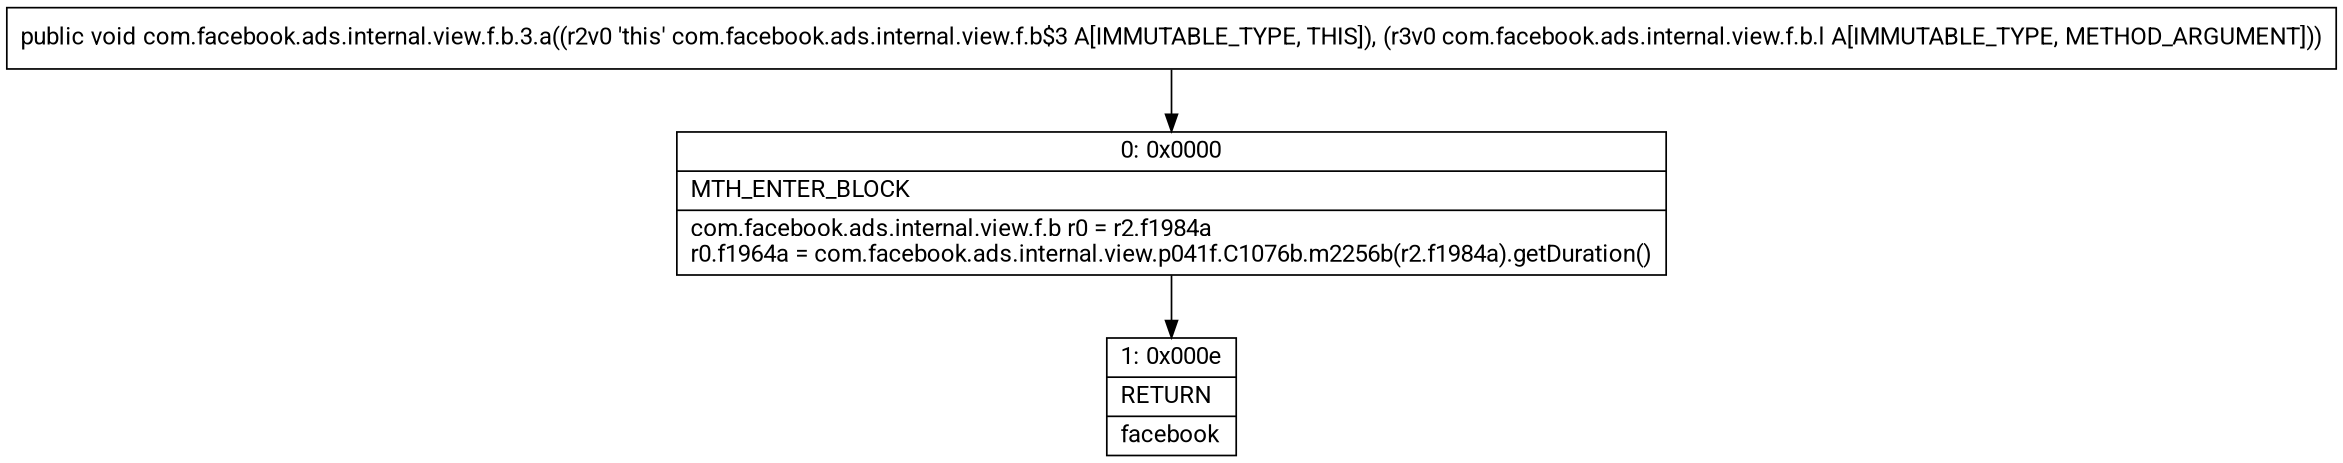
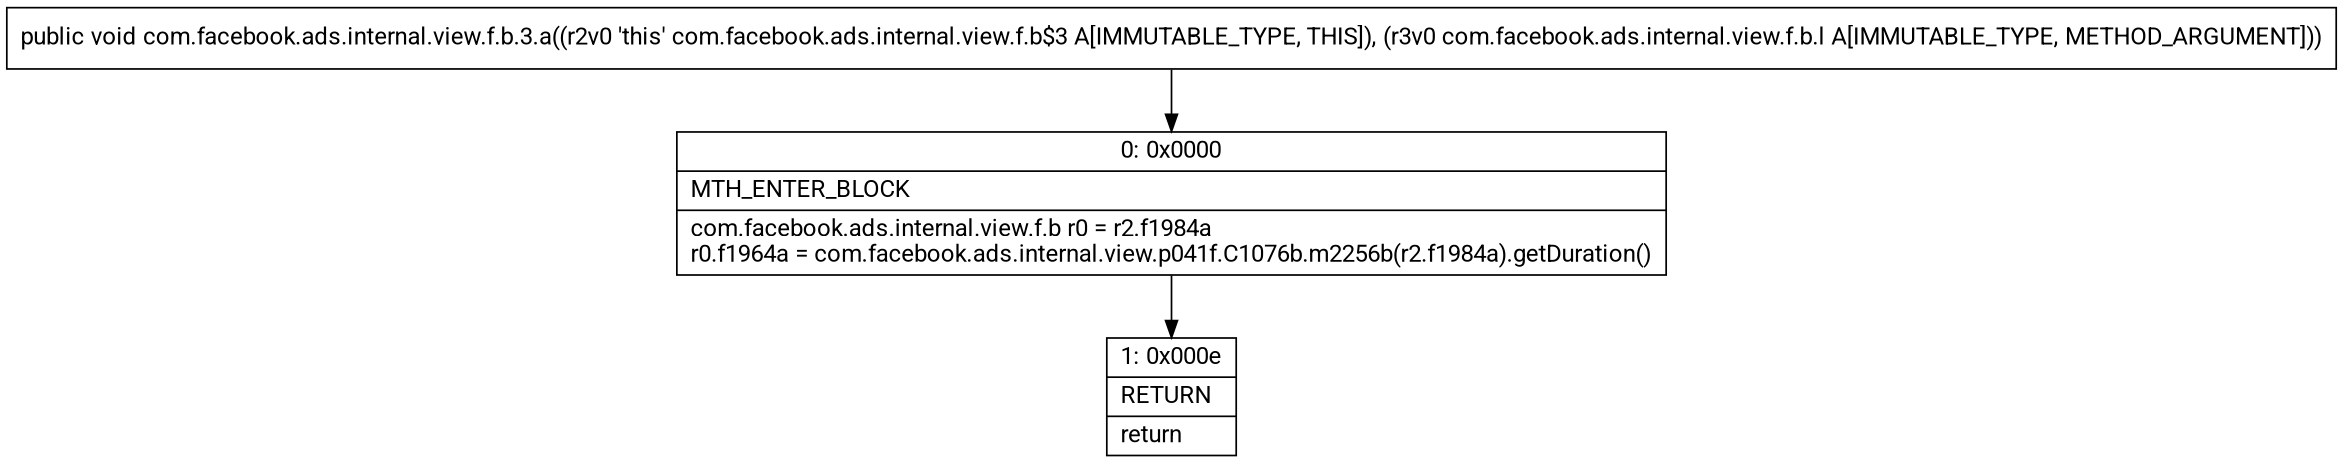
(1170, 435) -> (1152, 435)
